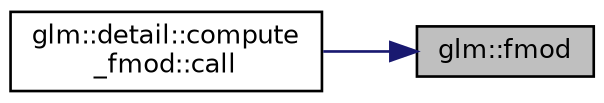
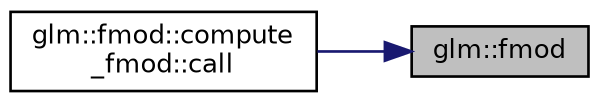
(166, 51) -> (164, 51)
